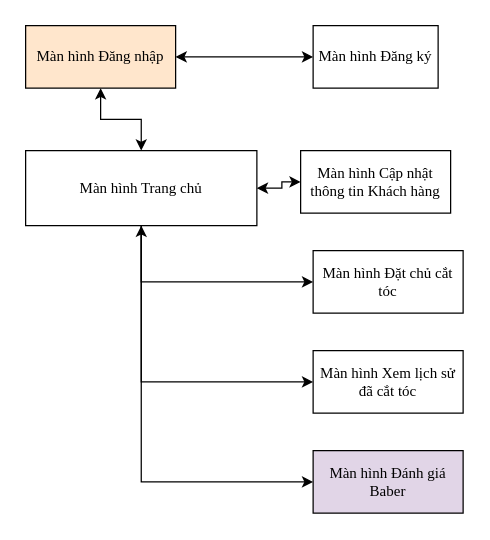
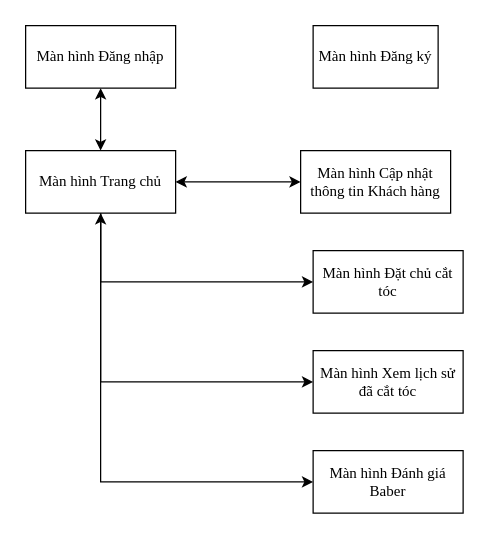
(101, 57) -> (101, 57)
(244, 57) -> none
(141, 188) -> (101, 182)
(388, 482) -> (388, 482)
